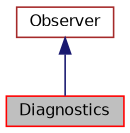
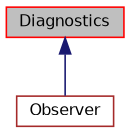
(65, 75) -> (65, 75)
